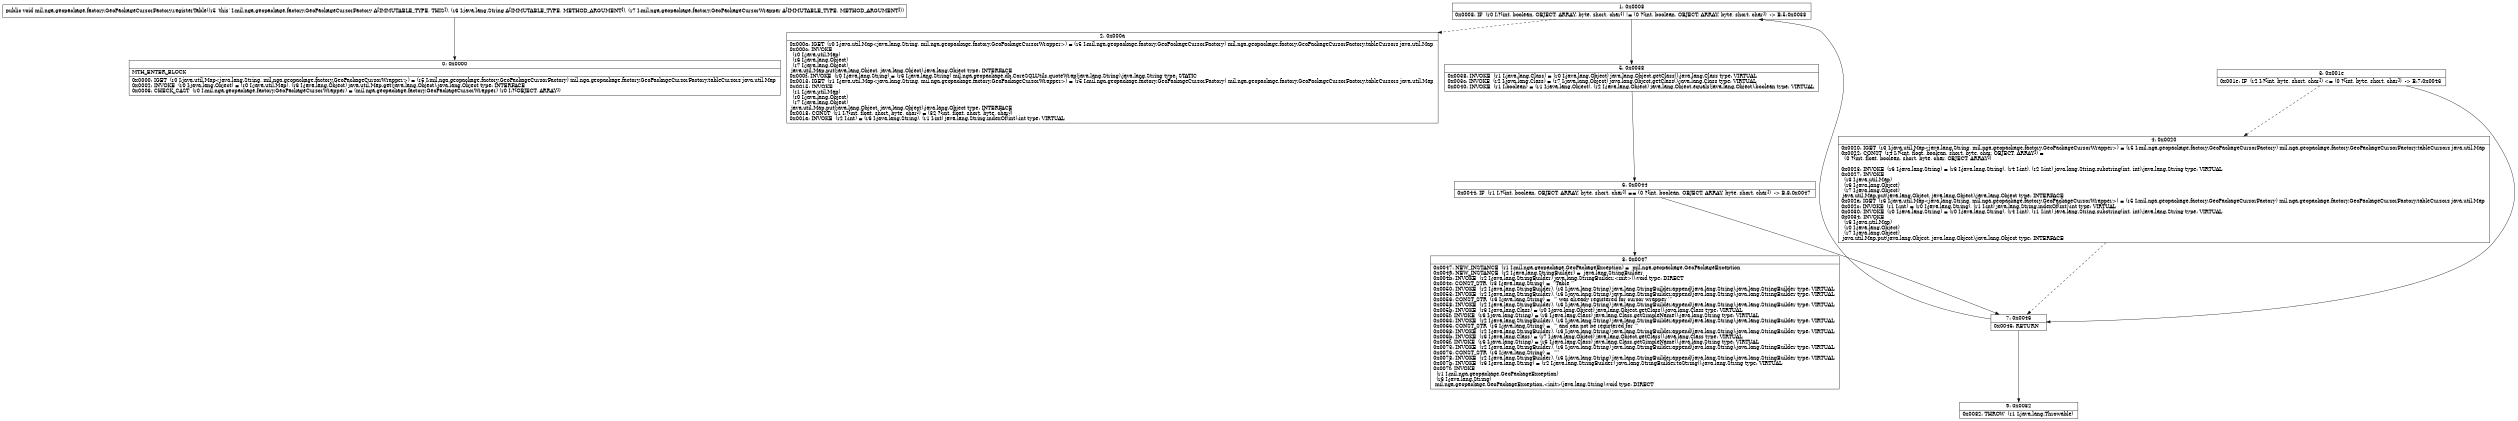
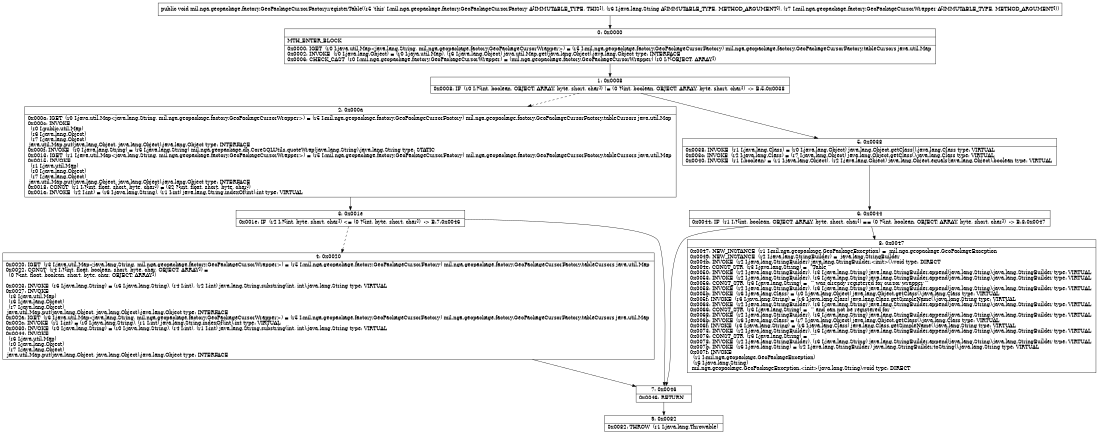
(815, 55) -> (56, 129)
(1820, 193) -> (610, 69)
none -> (350, 202)
(1864, 217) -> (29, 334)
(2068, 277) -> (582, 373)
